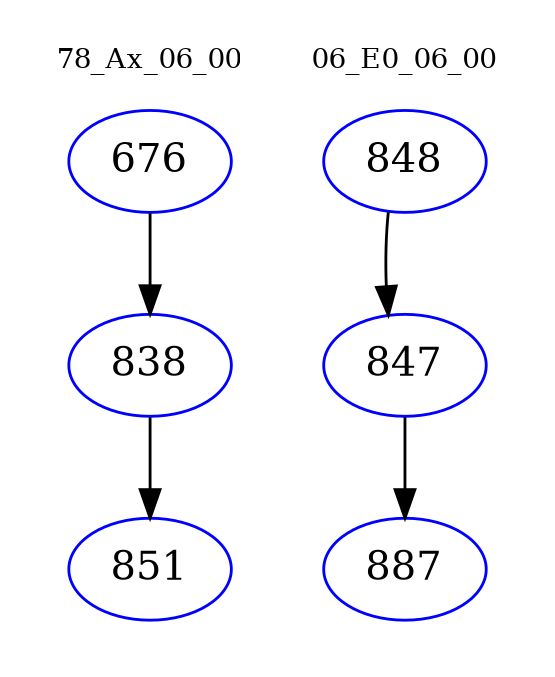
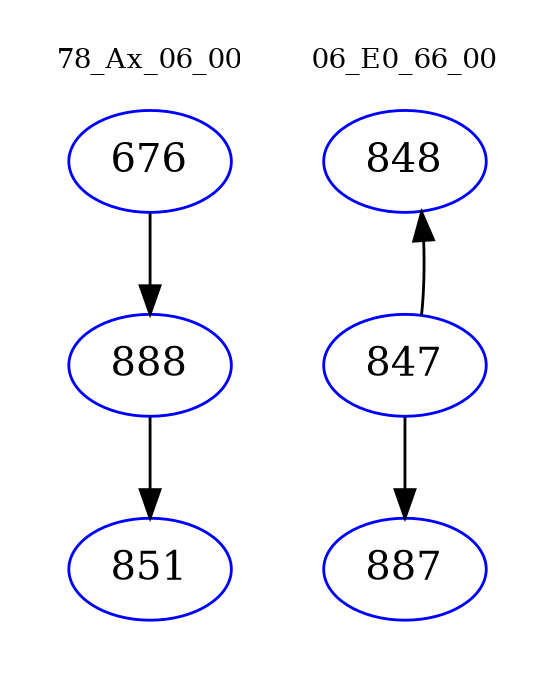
(405, 61) -> (405, 61)
(386, 249) -> (424, 278)
(150, 365) -> (150, 365)
